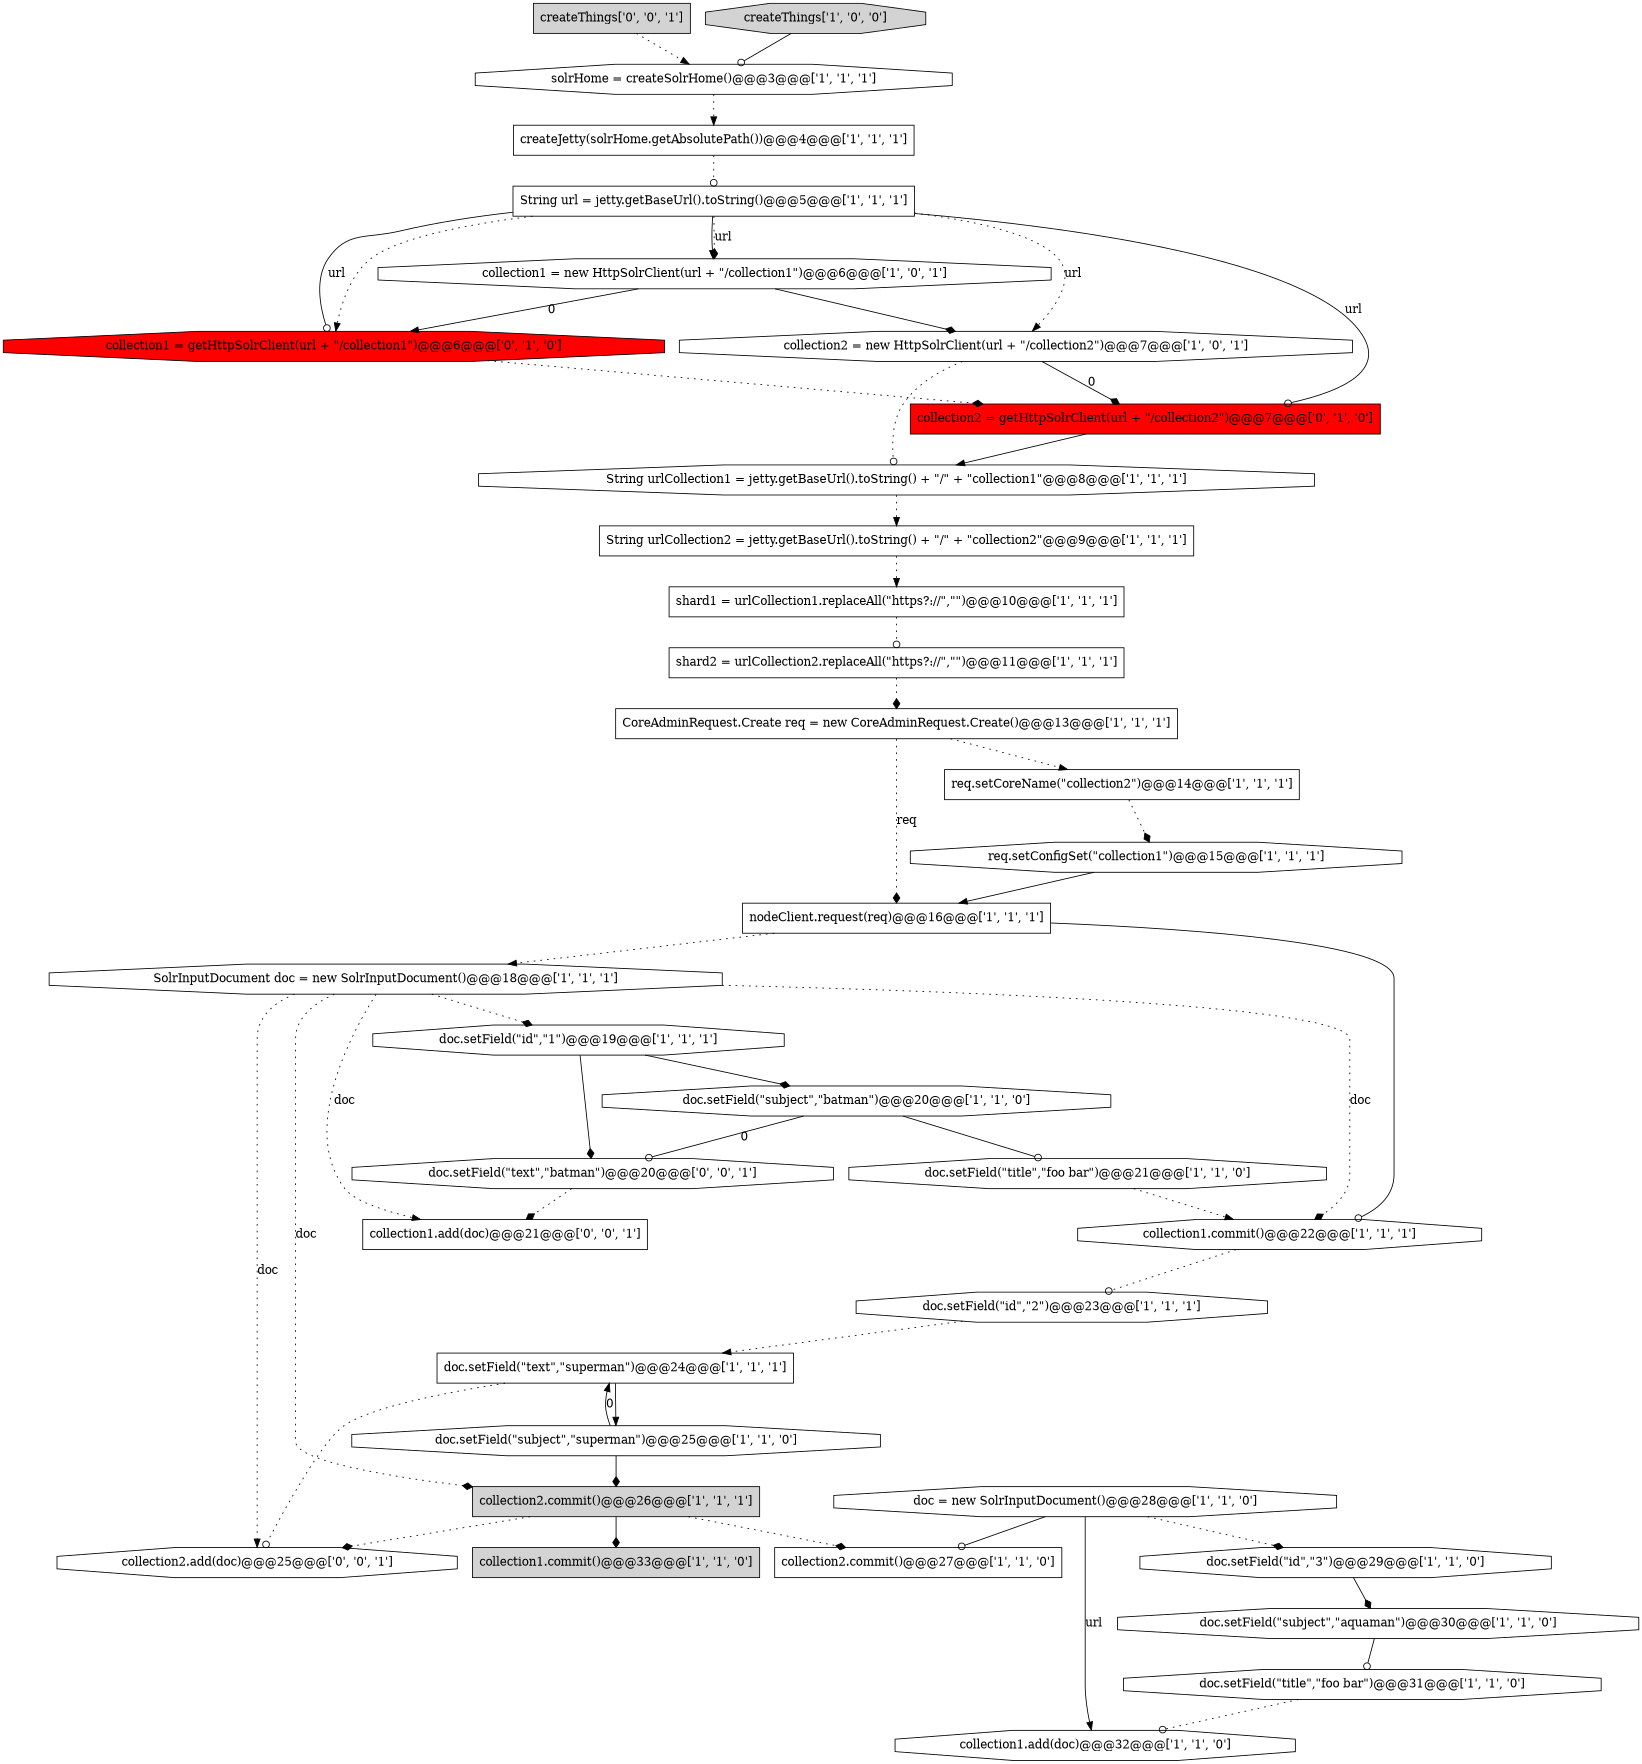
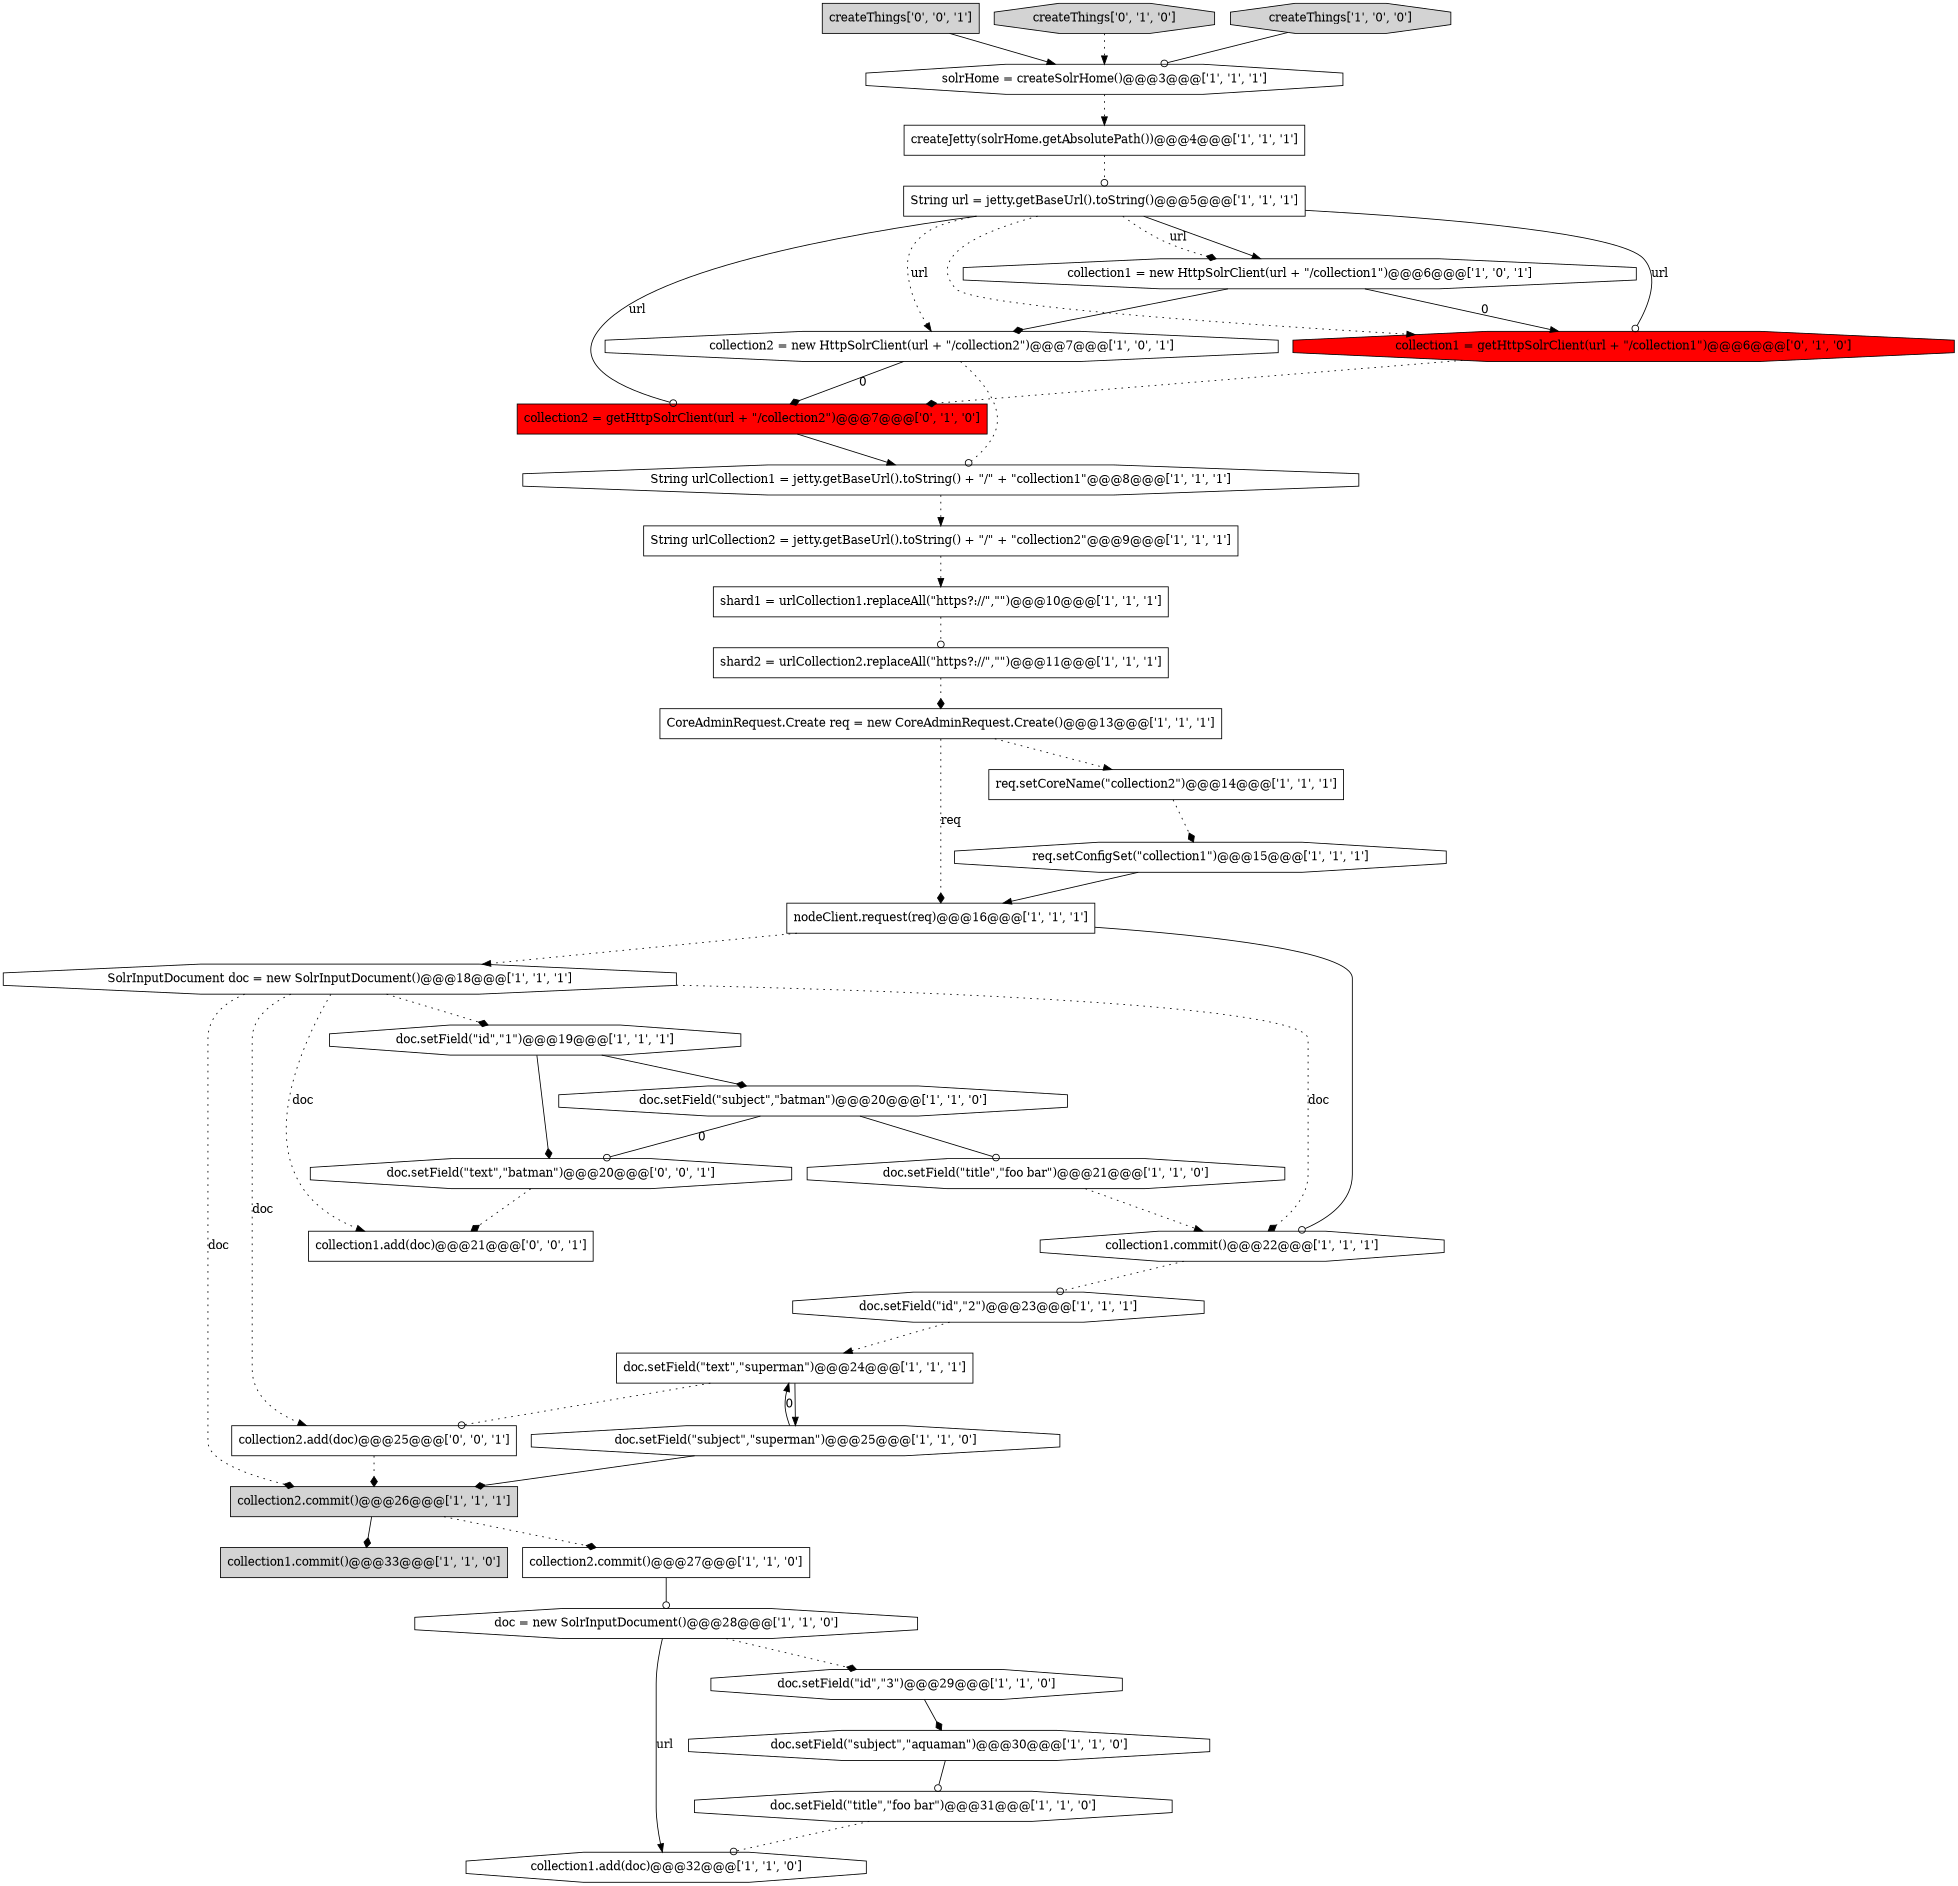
none -> (1104, 18)
(659, 47) -> (998, 48)
(441, 1531) -> (374, 1466)
(1005, 1531) -> (666, 1590)
(257, 1563) -> (374, 1441)
